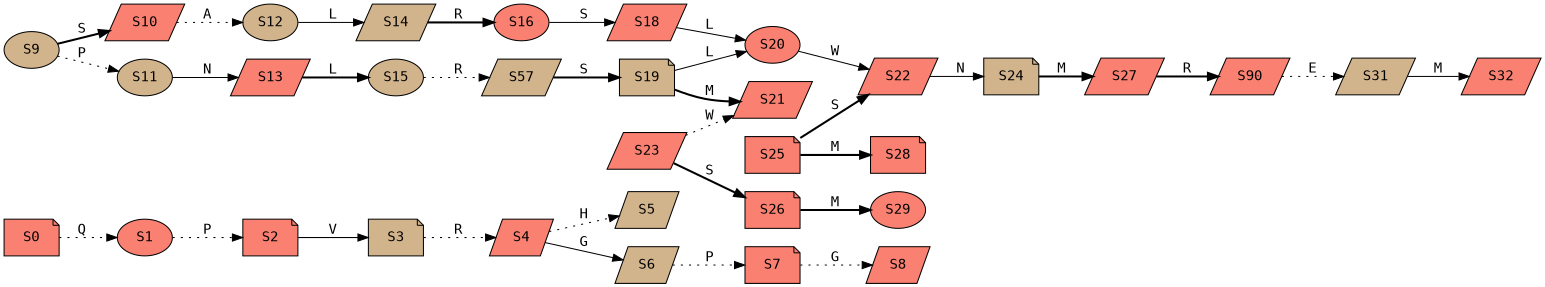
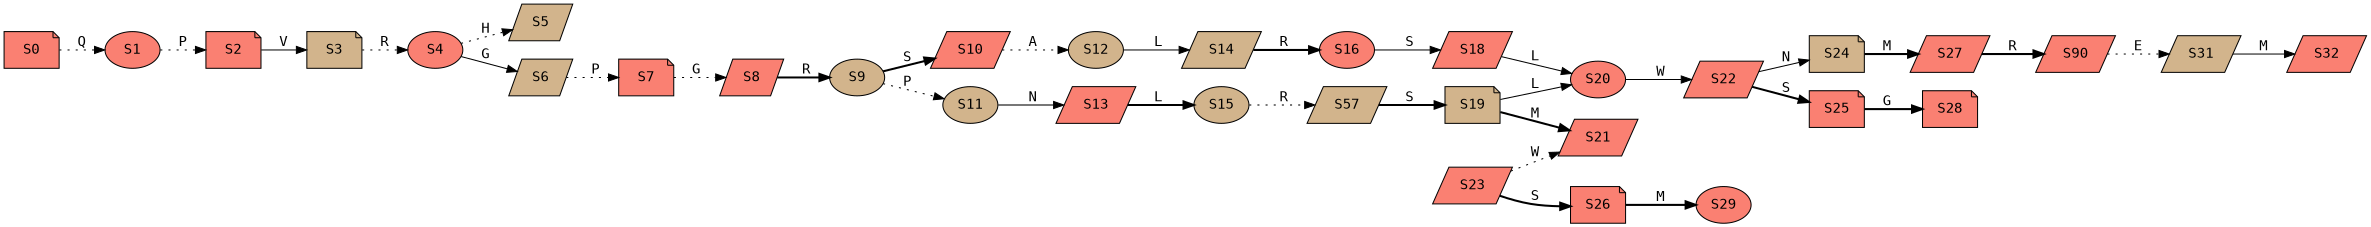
none -> (798, 77)
(830, 119) -> (1775, 93)
(835, 147) -> (1887, 101)
(521, 238) -> (435, 50)
